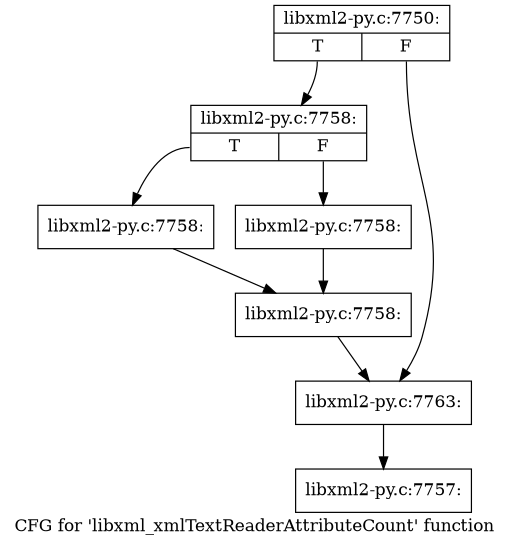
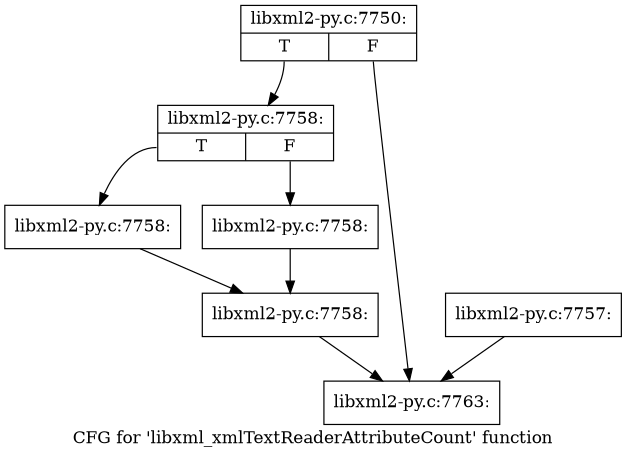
(384, 441) -> (478, 355)
